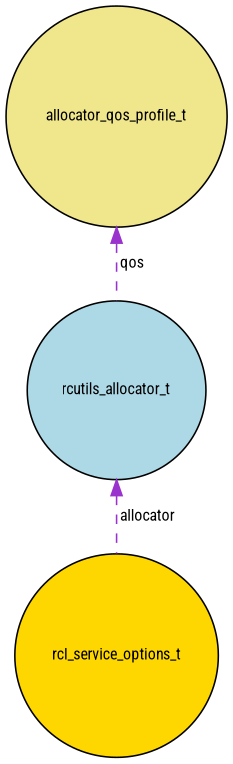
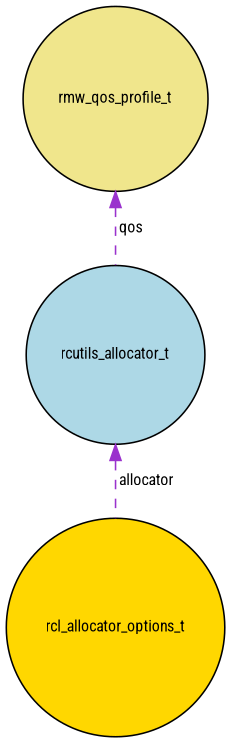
(117, 117) -> (116, 99)
(117, 656) -> (116, 628)
